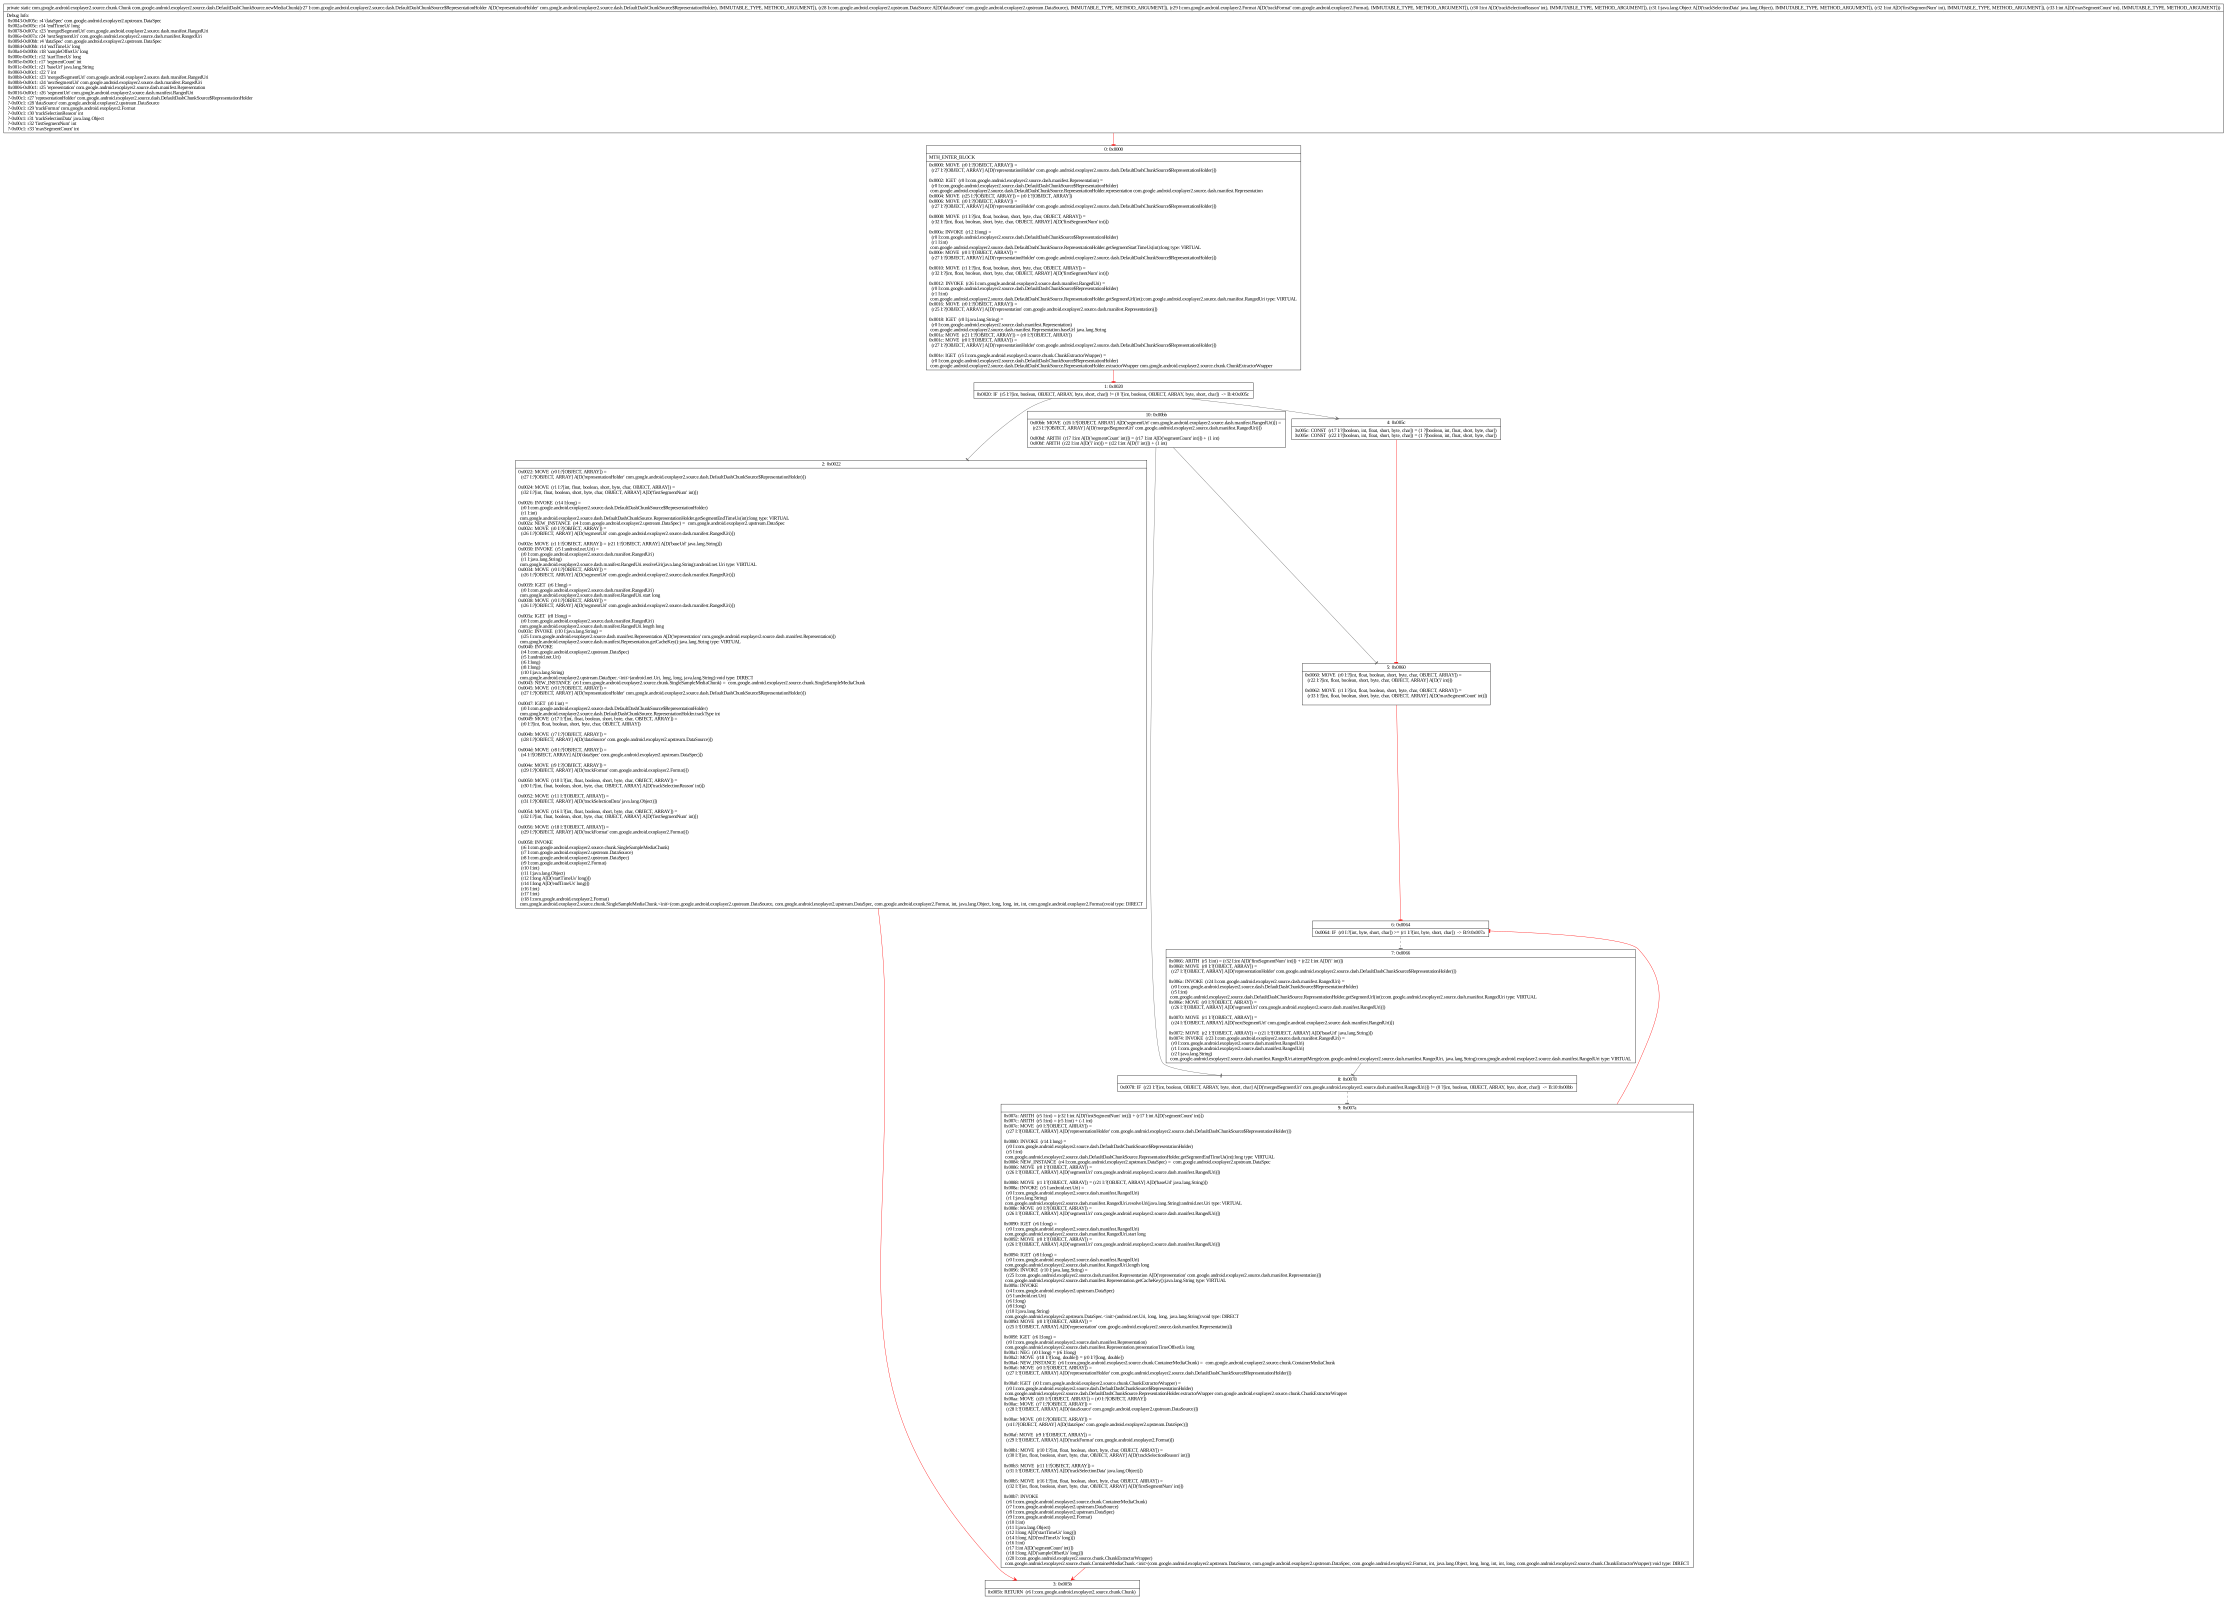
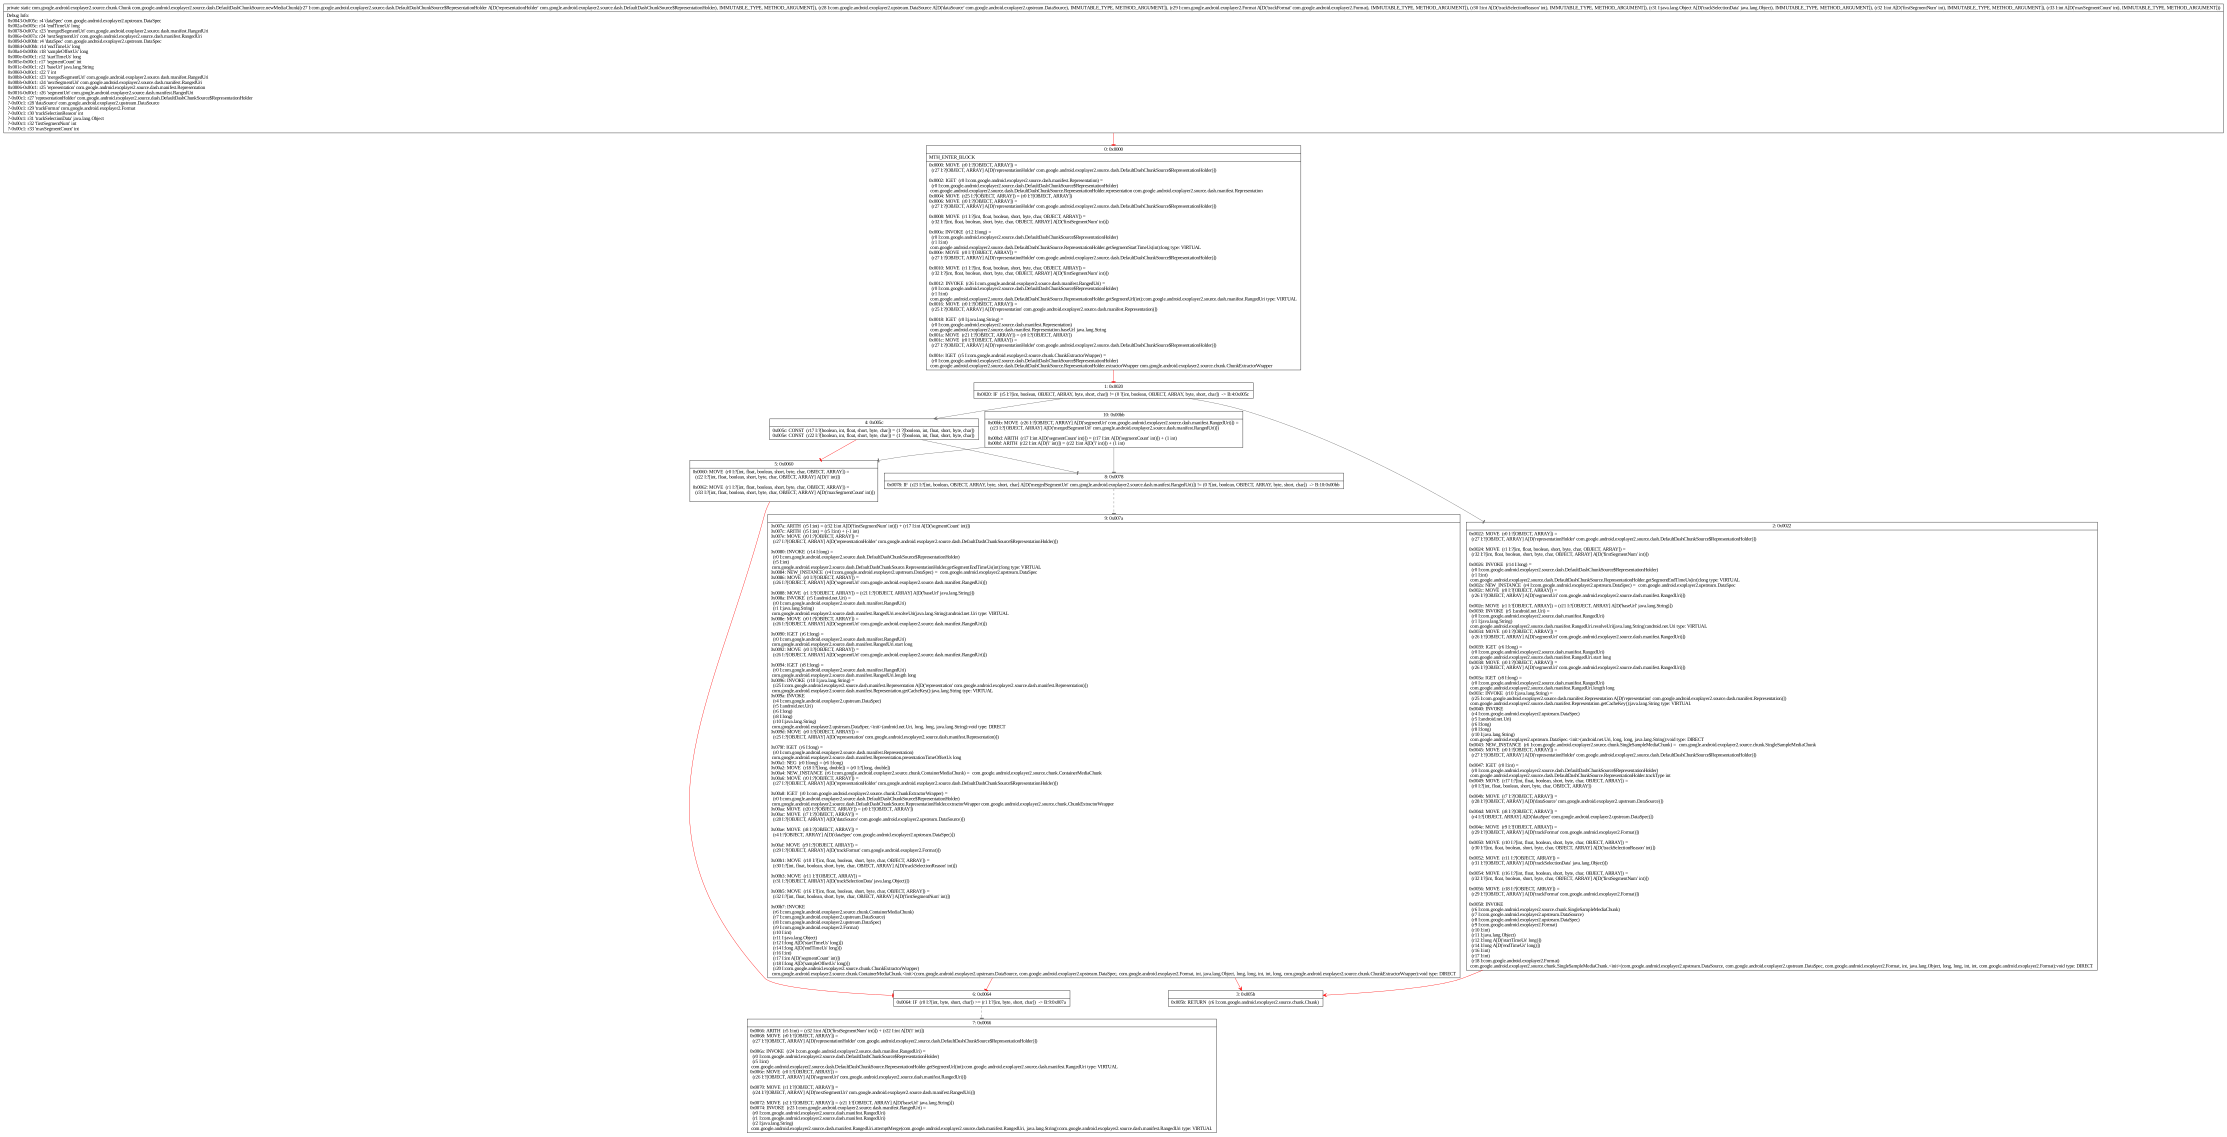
(1357, 1069) -> (999, 456)
(1031, 1337) -> (797, 747)
